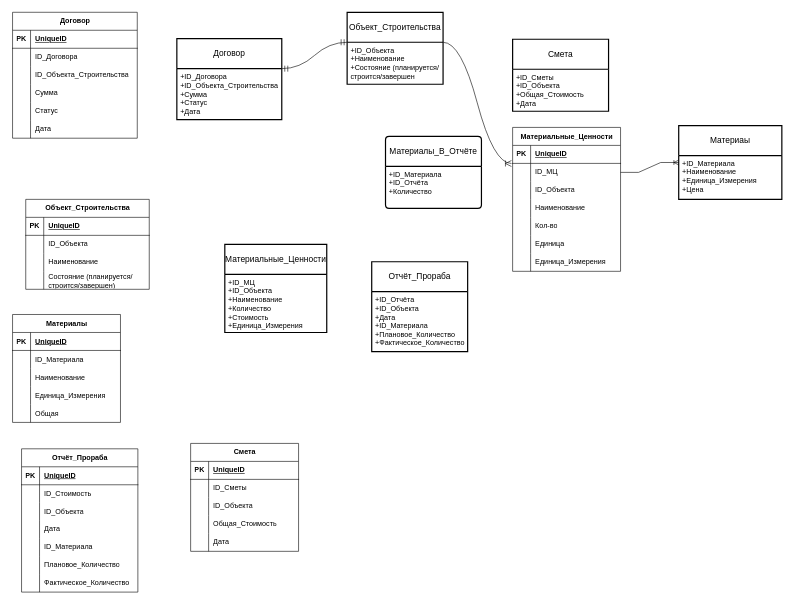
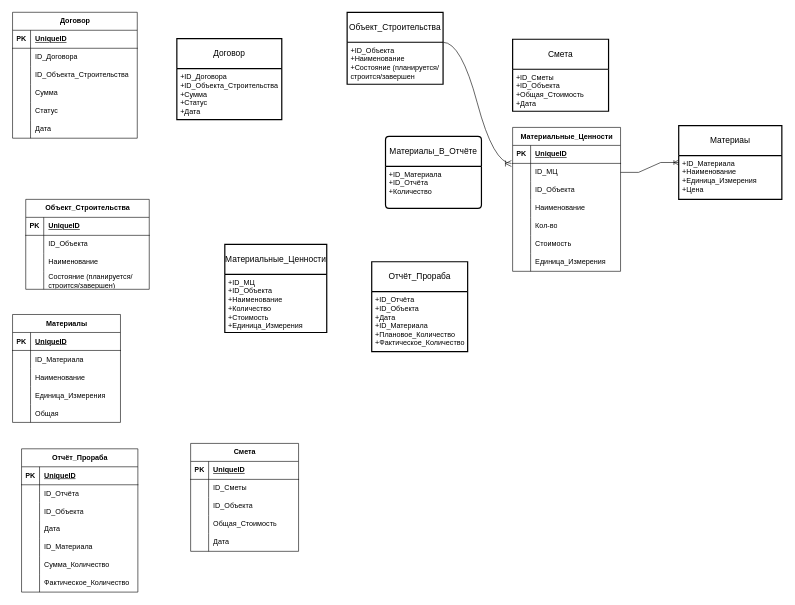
(313, 56) -> none
(550, 245) -> (554, 245)
(68, 494) -> (62, 494)
(82, 566) -> (76, 566)
